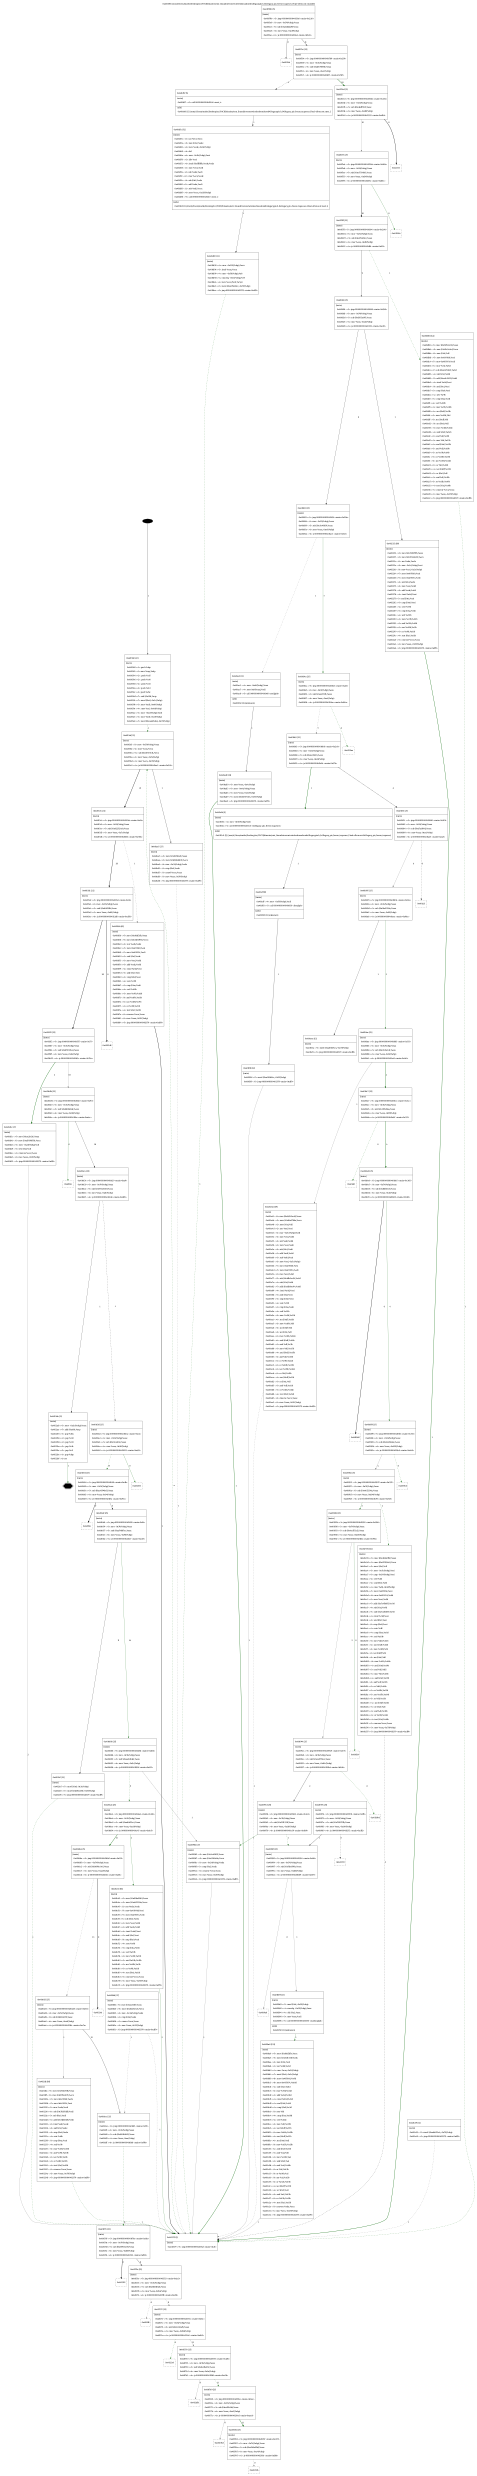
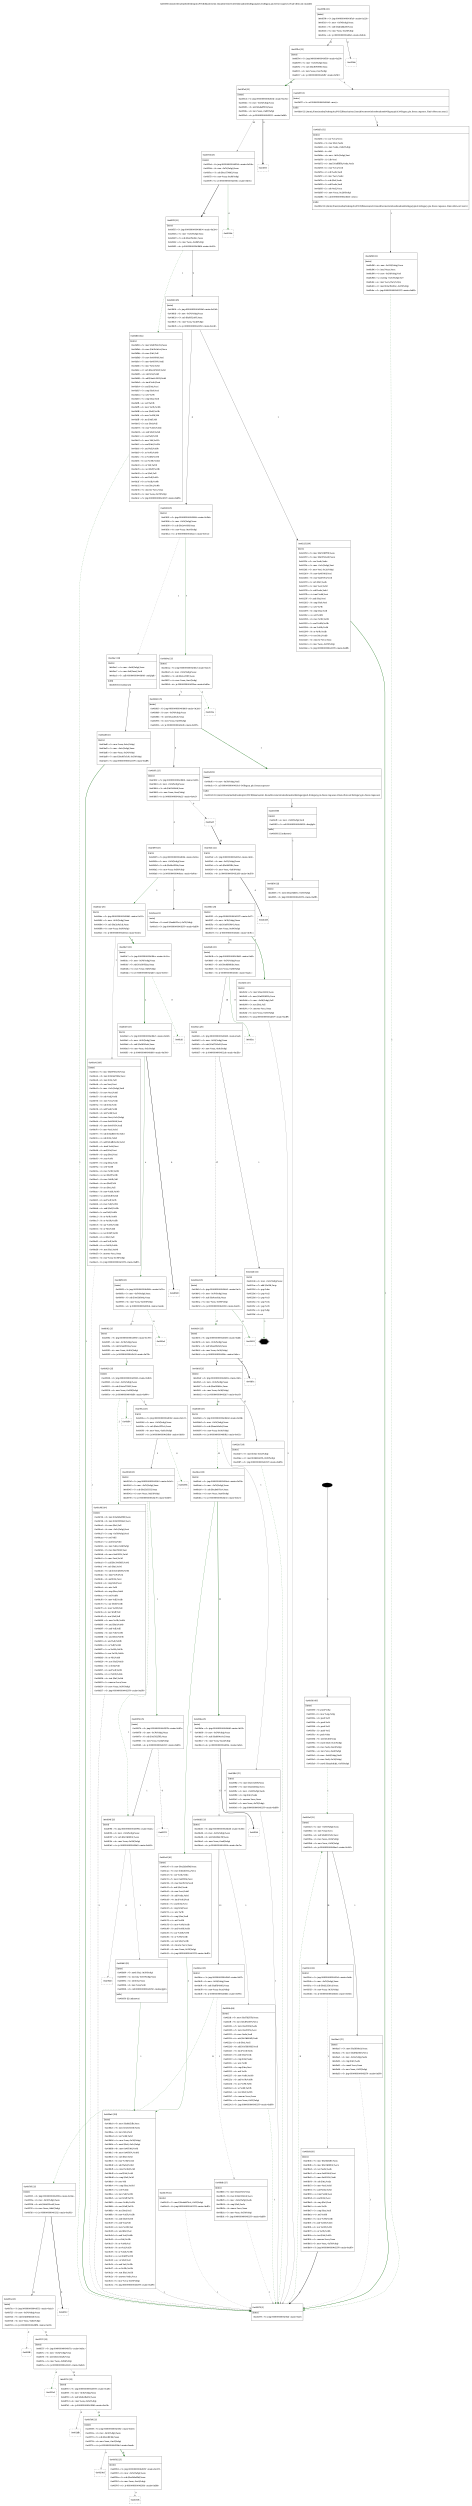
(112, 863) -> (216, 835)
(385, 1523) -> (118, 1450)
(250, 1839) -> (154, 1608)
(128, 2073) -> (217, 2089)
(162, 2113) -> (187, 2045)
